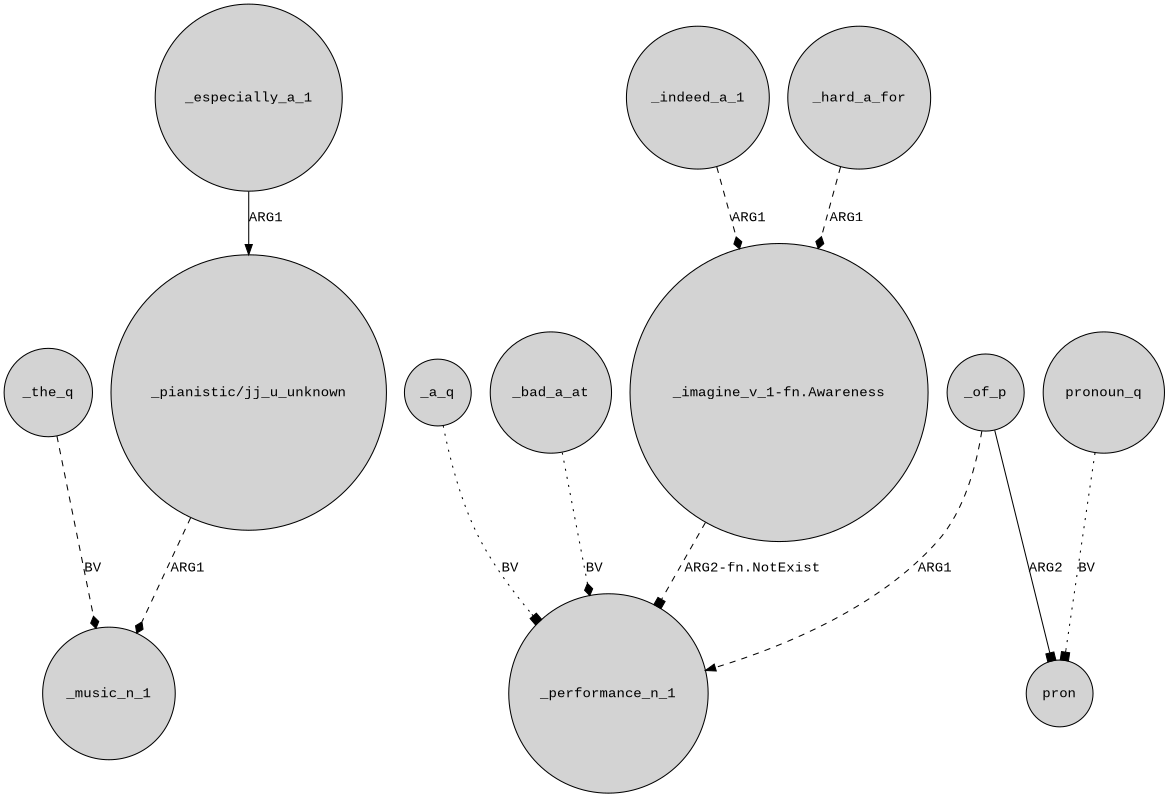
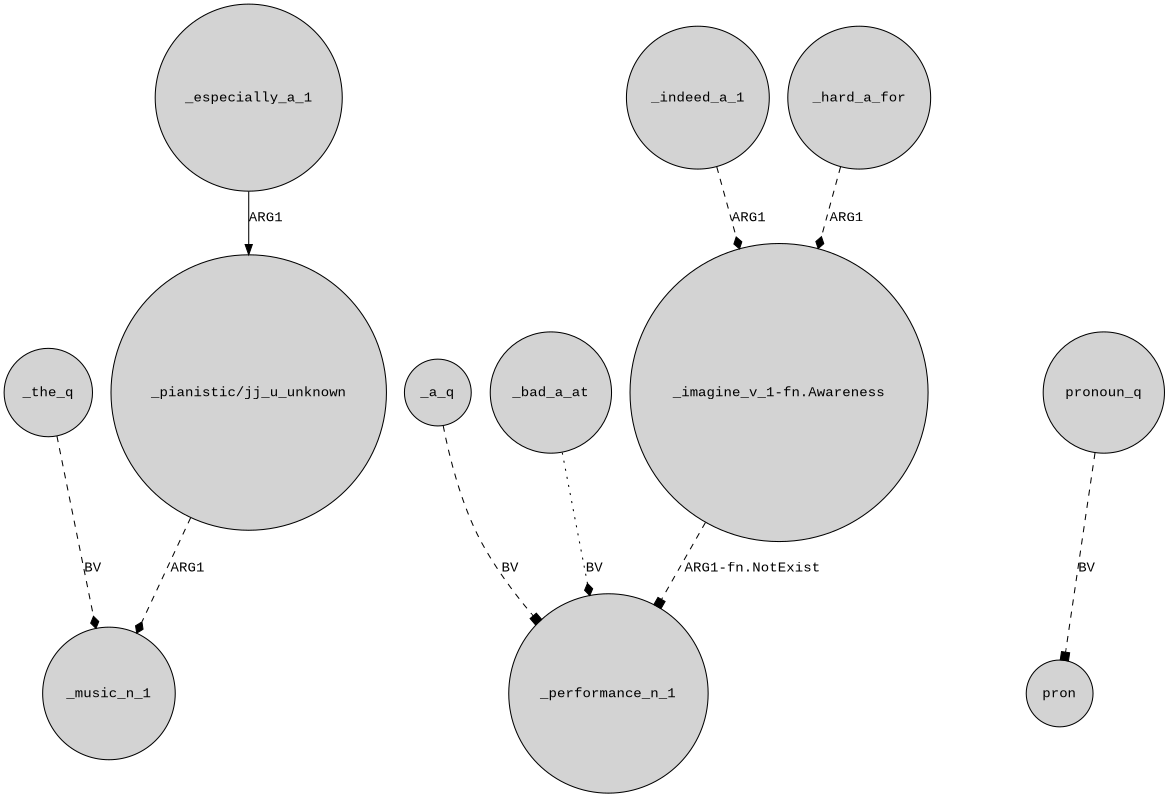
(986, 393) -> none
(474, 526) -> (474, 526)
(1080, 551) -> (1080, 551)
(753, 568) -> (753, 568)
